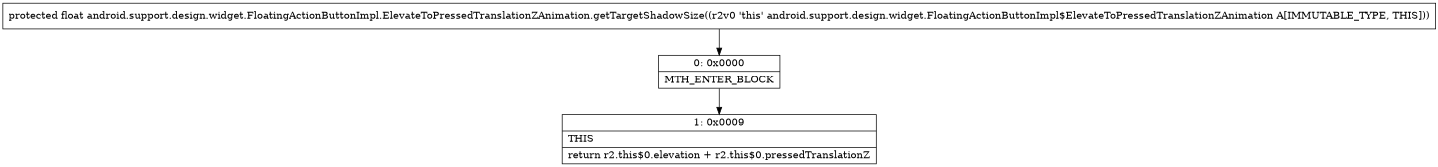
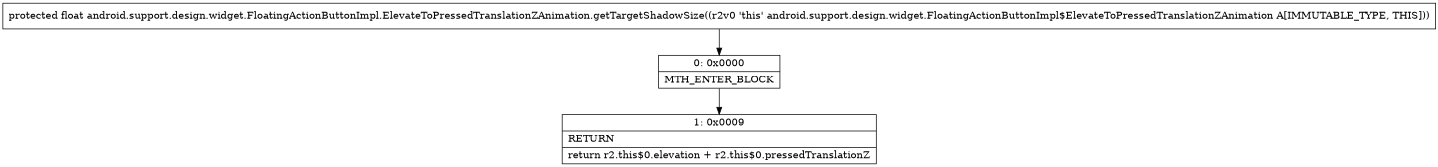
(581, 139) -> (591, 139)
